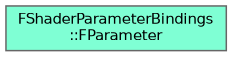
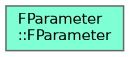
(116, 28) -> (65, 28)
